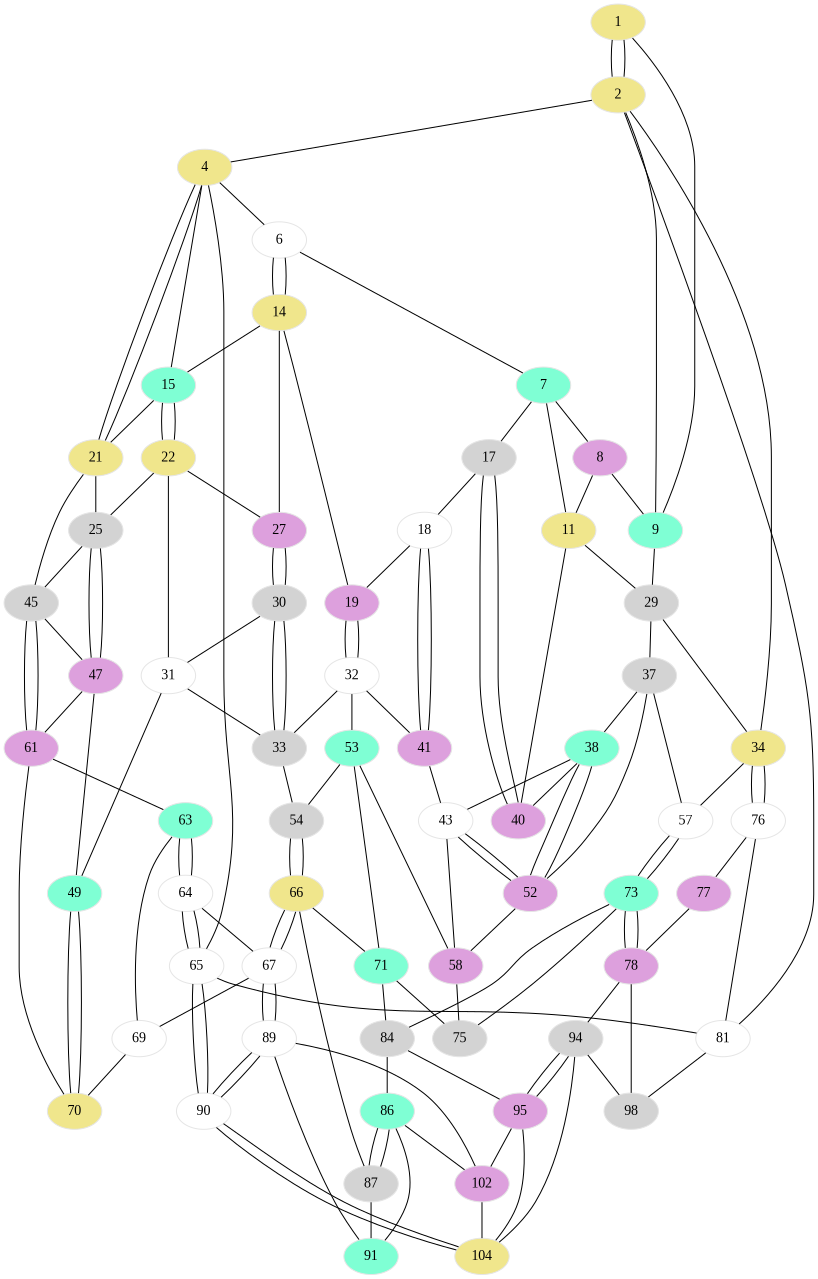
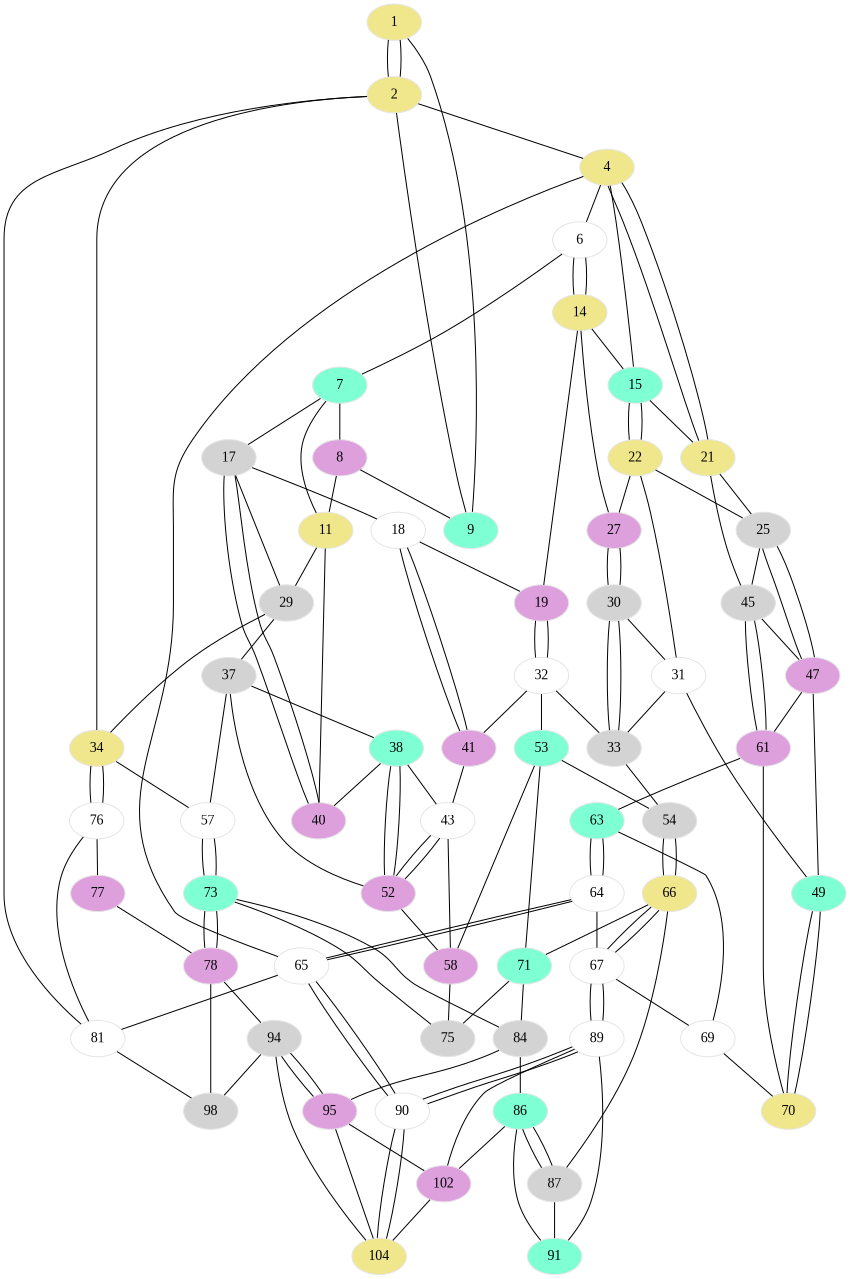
(653, 567) -> (258, 530)
